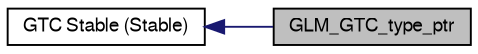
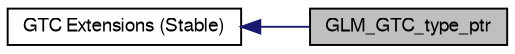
(106, 27) -> (124, 27)
